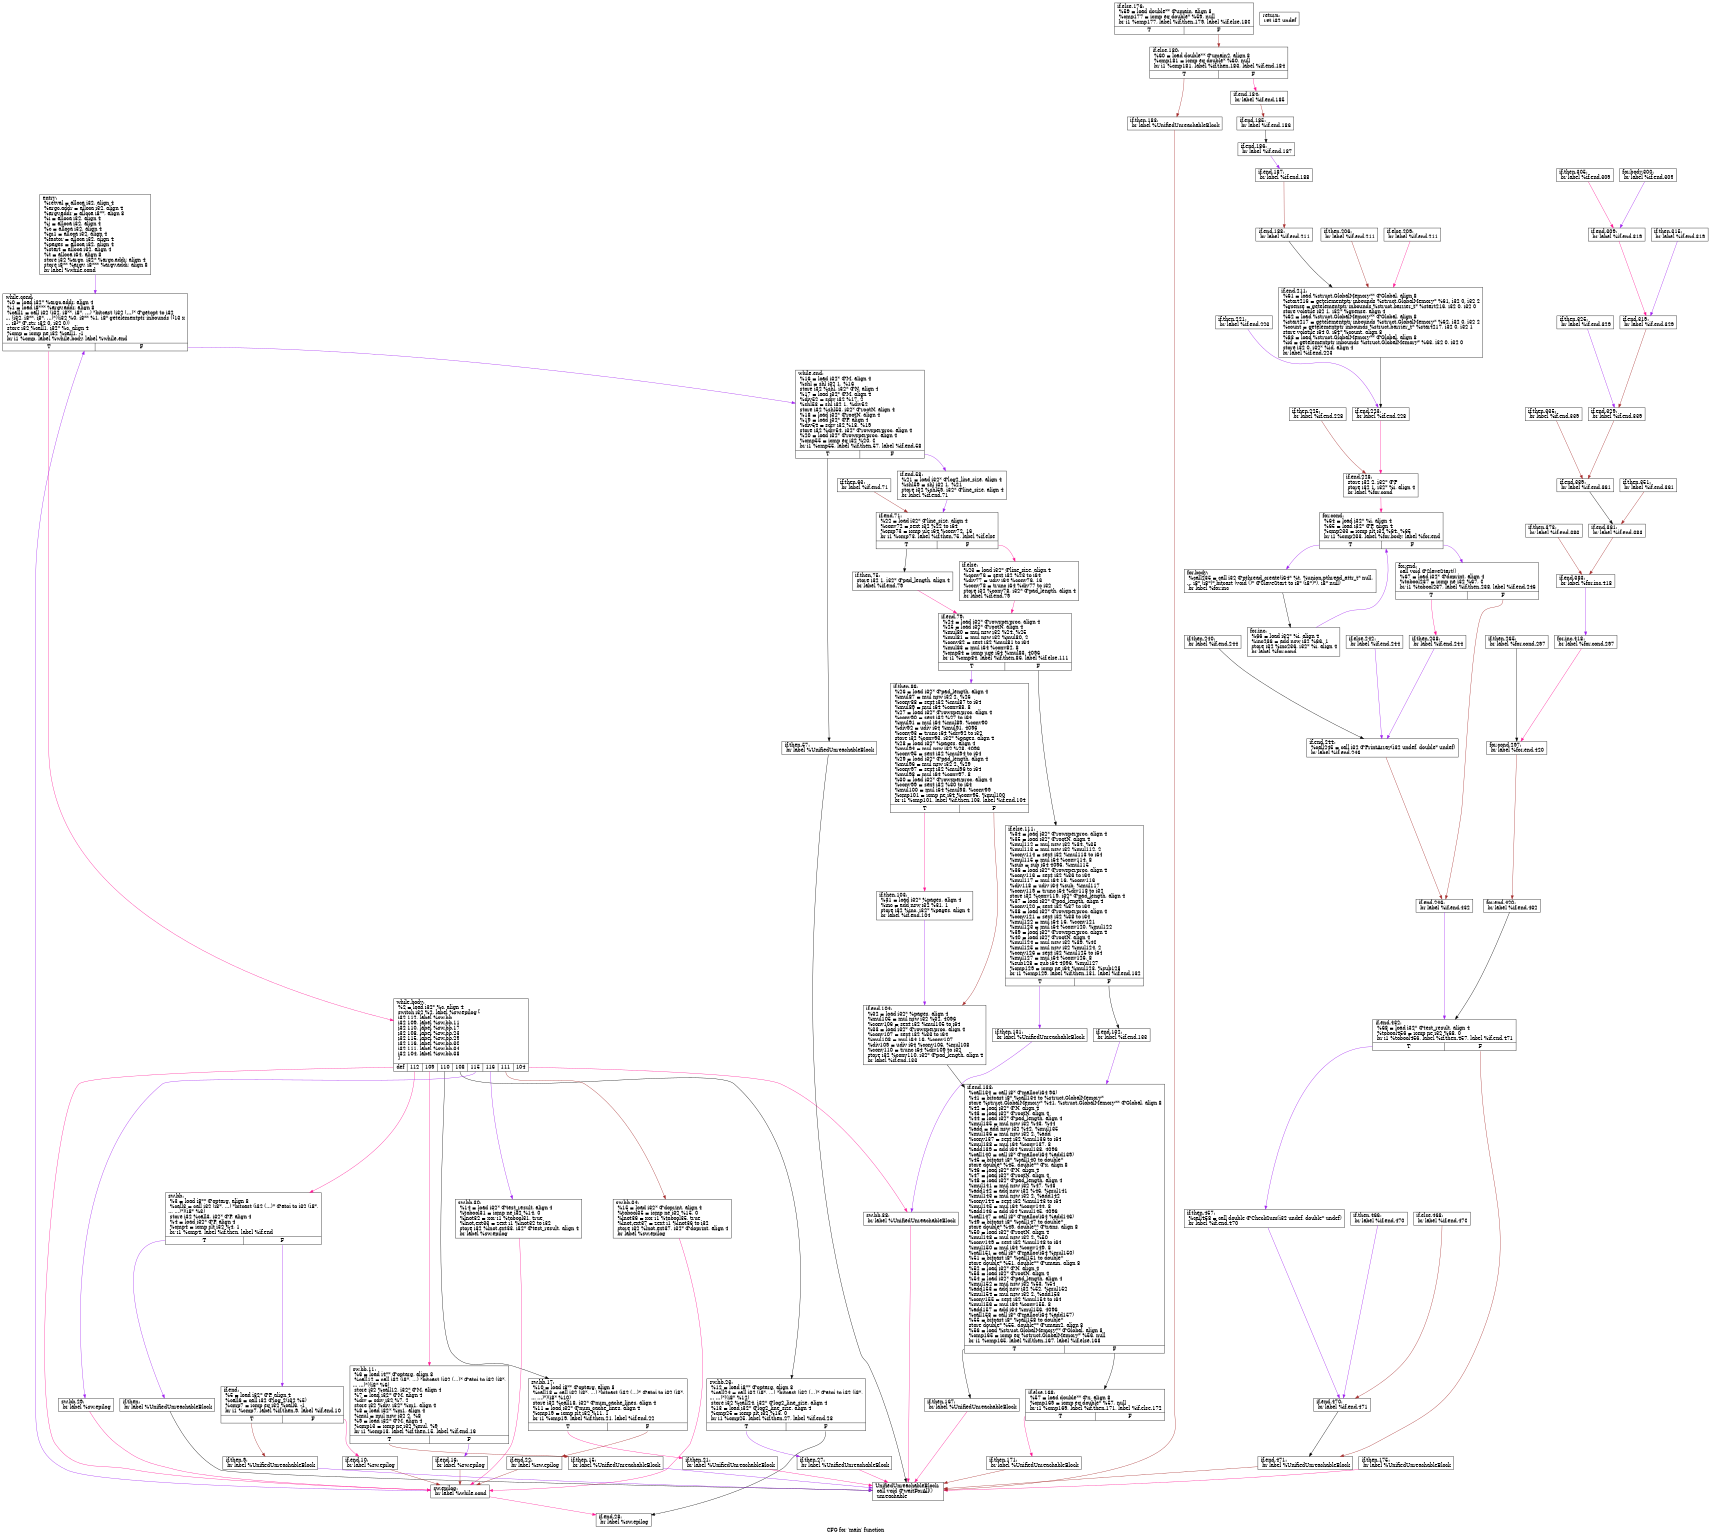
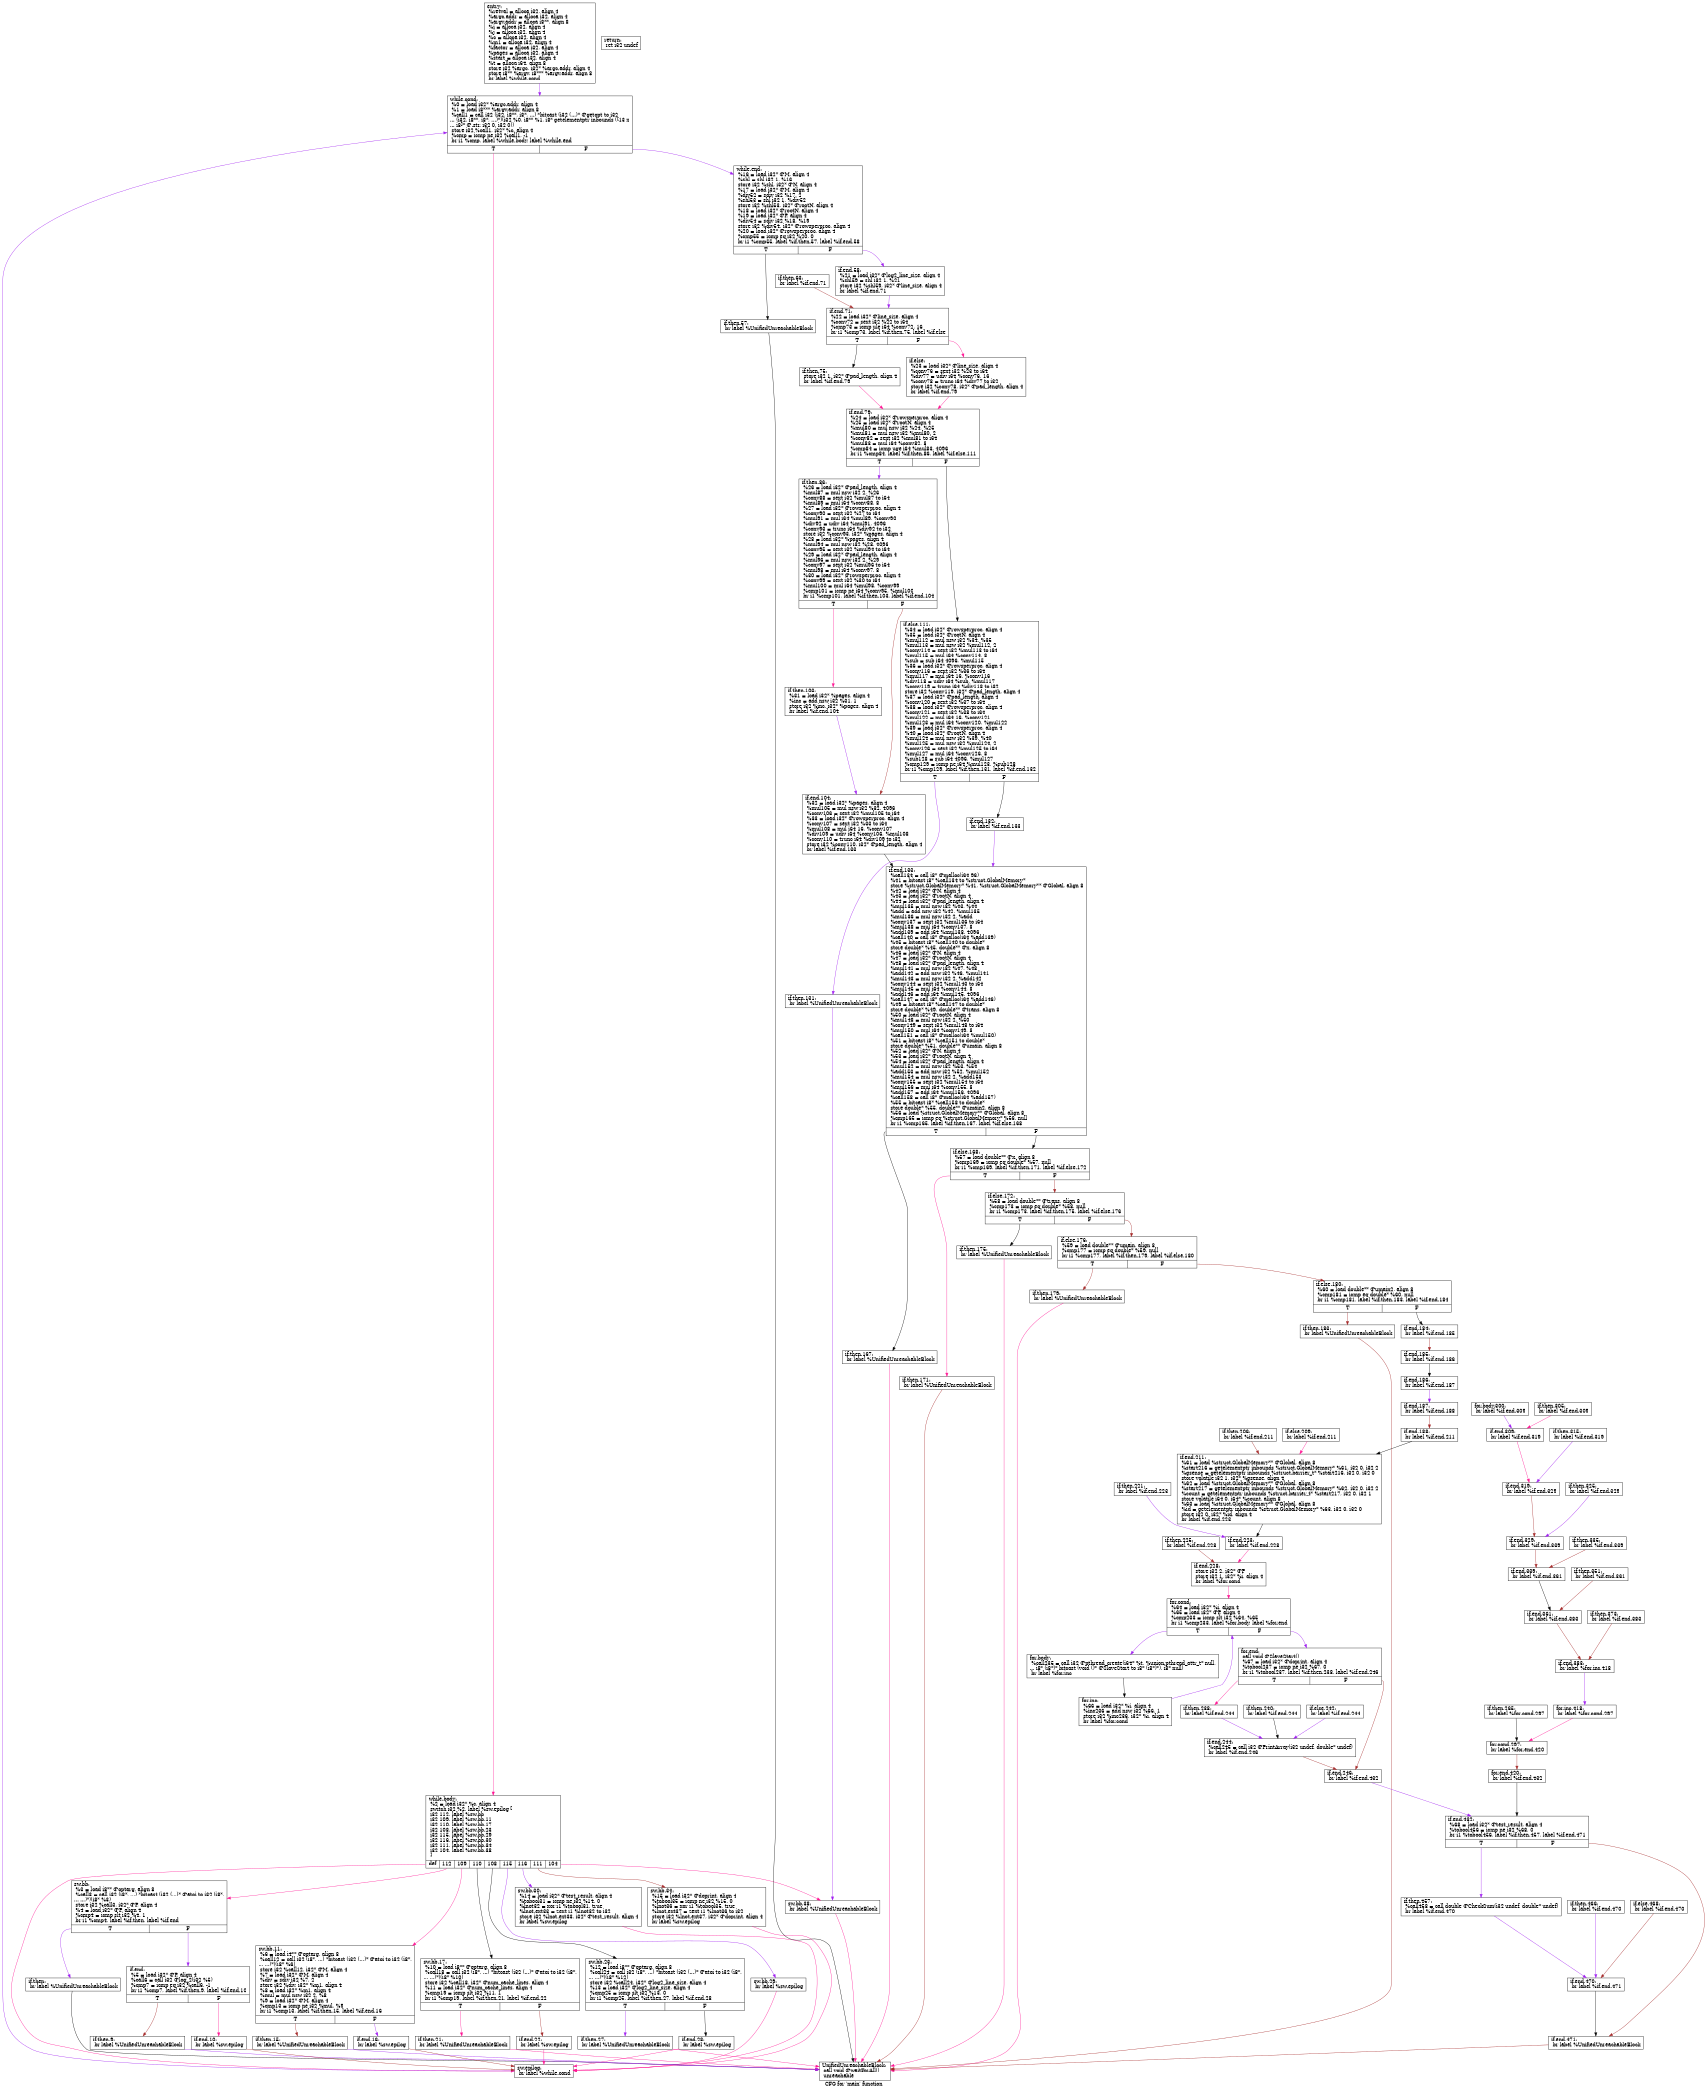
(1254, 83) -> (1418, 1318)
none -> (1055, 1208)
none -> (1077, 1296)
(500, 1476) -> (544, 2055)
(541, 1506) -> (636, 2056)
